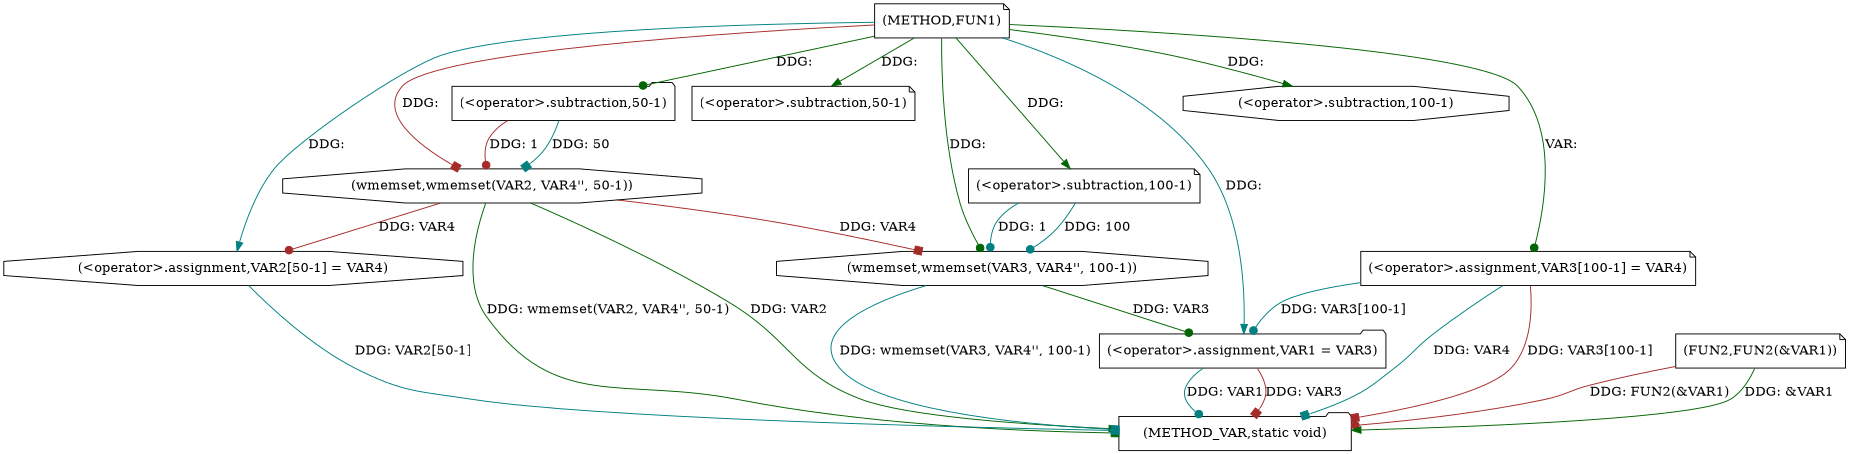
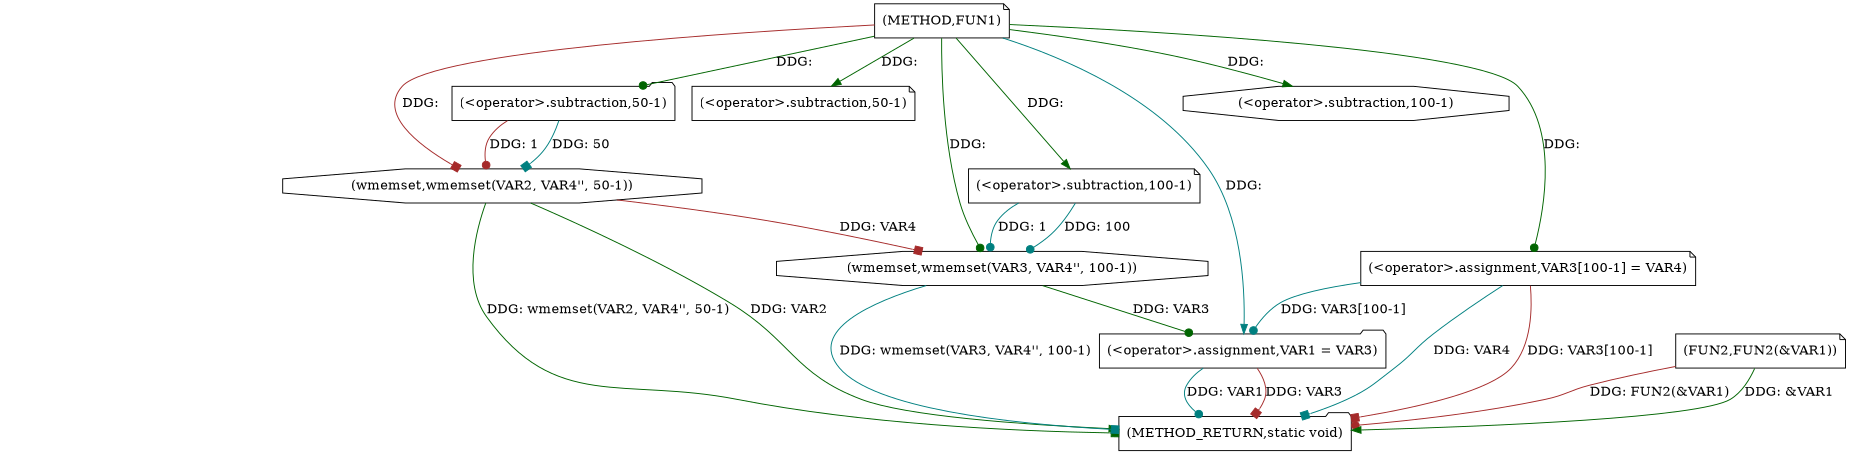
(1564, 145) -> (1564, 145)
(233, 268) -> none
(1235, 434) -> (1235, 434)
